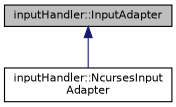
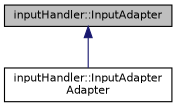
(88, 85) -> (88, 85)
